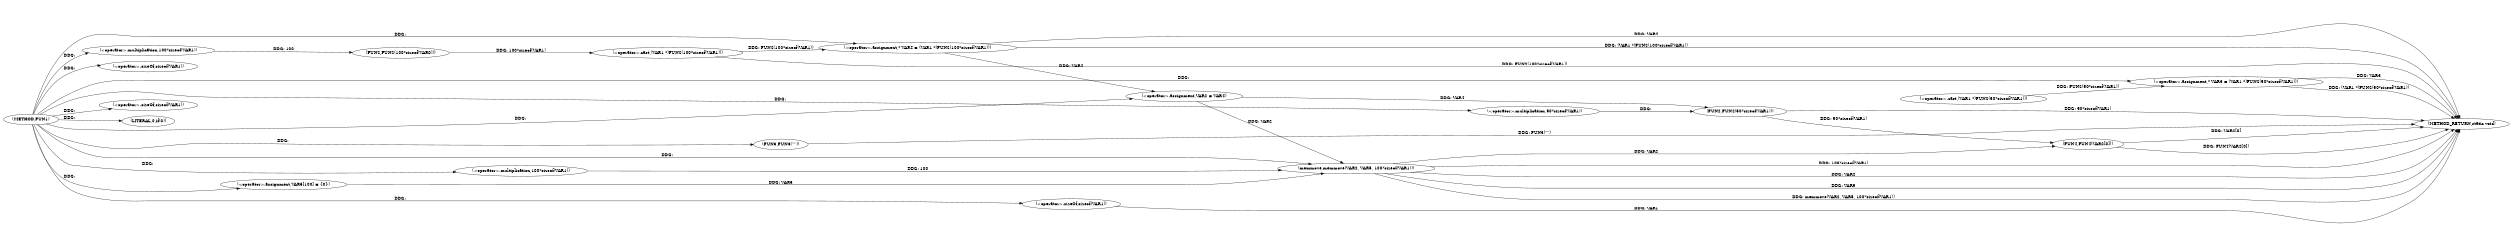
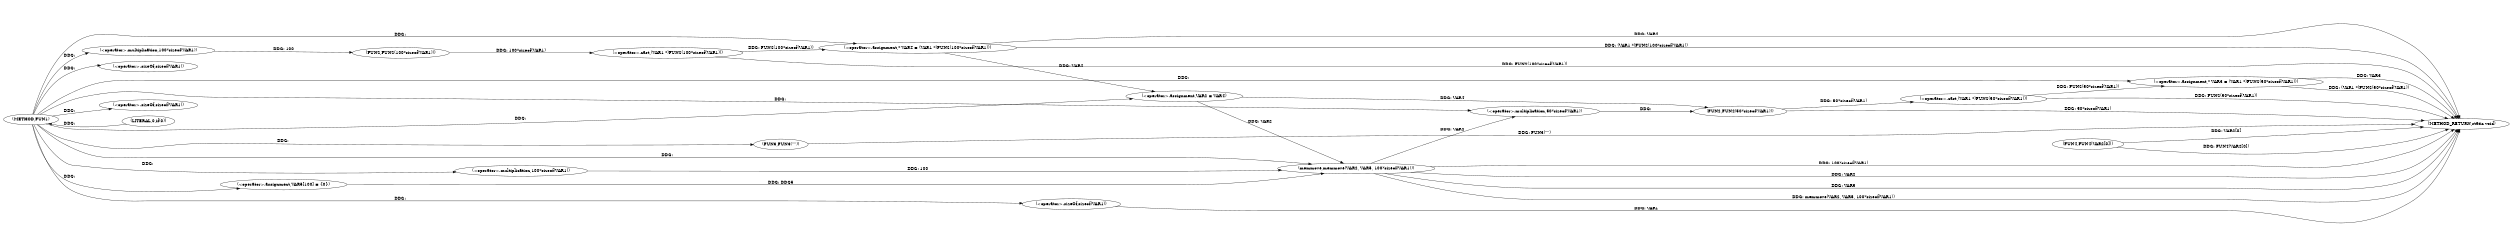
(401, 53) -> (401, 53)
none -> (2246, 99)
(89, 120) -> (89, 127)
(1899, 133) -> (1846, 106)
(1722, 154) -> (1441, 139)
(781, 183) -> (781, 183)
